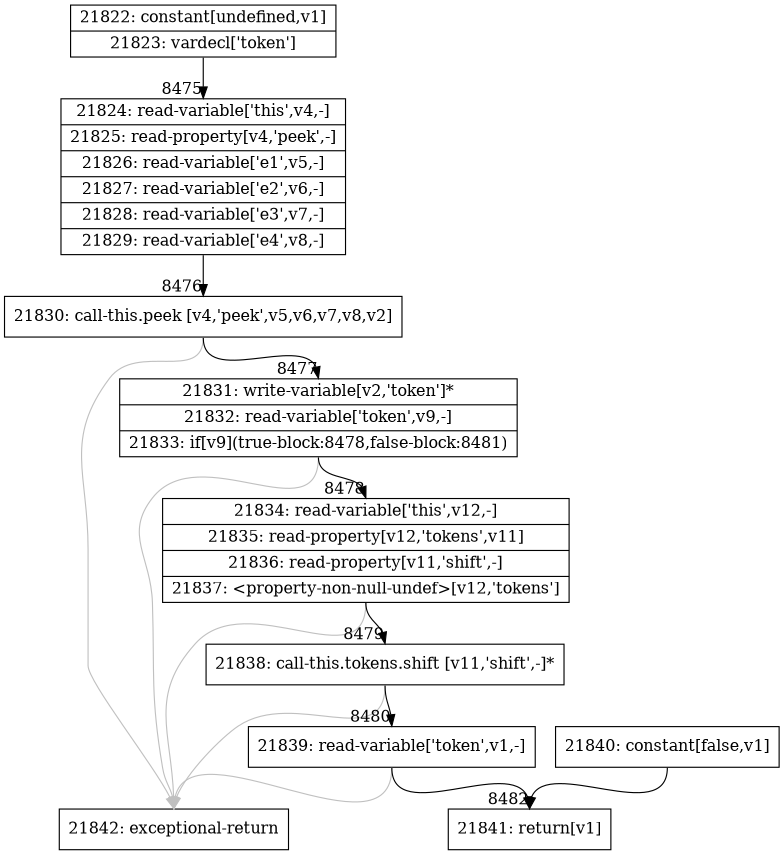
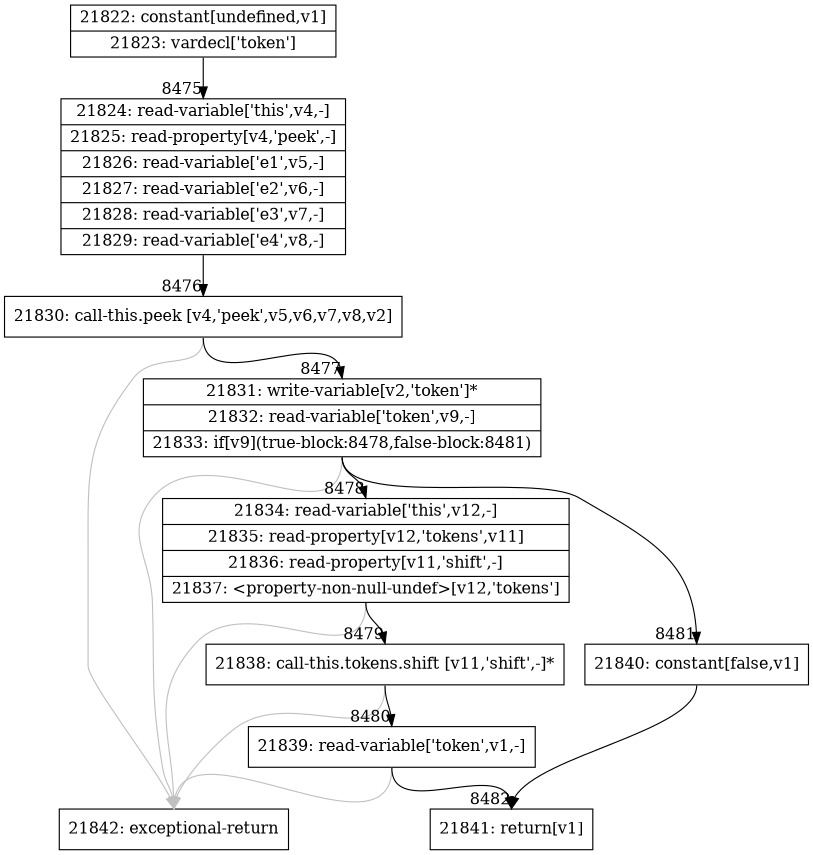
none -> (550, 490)
